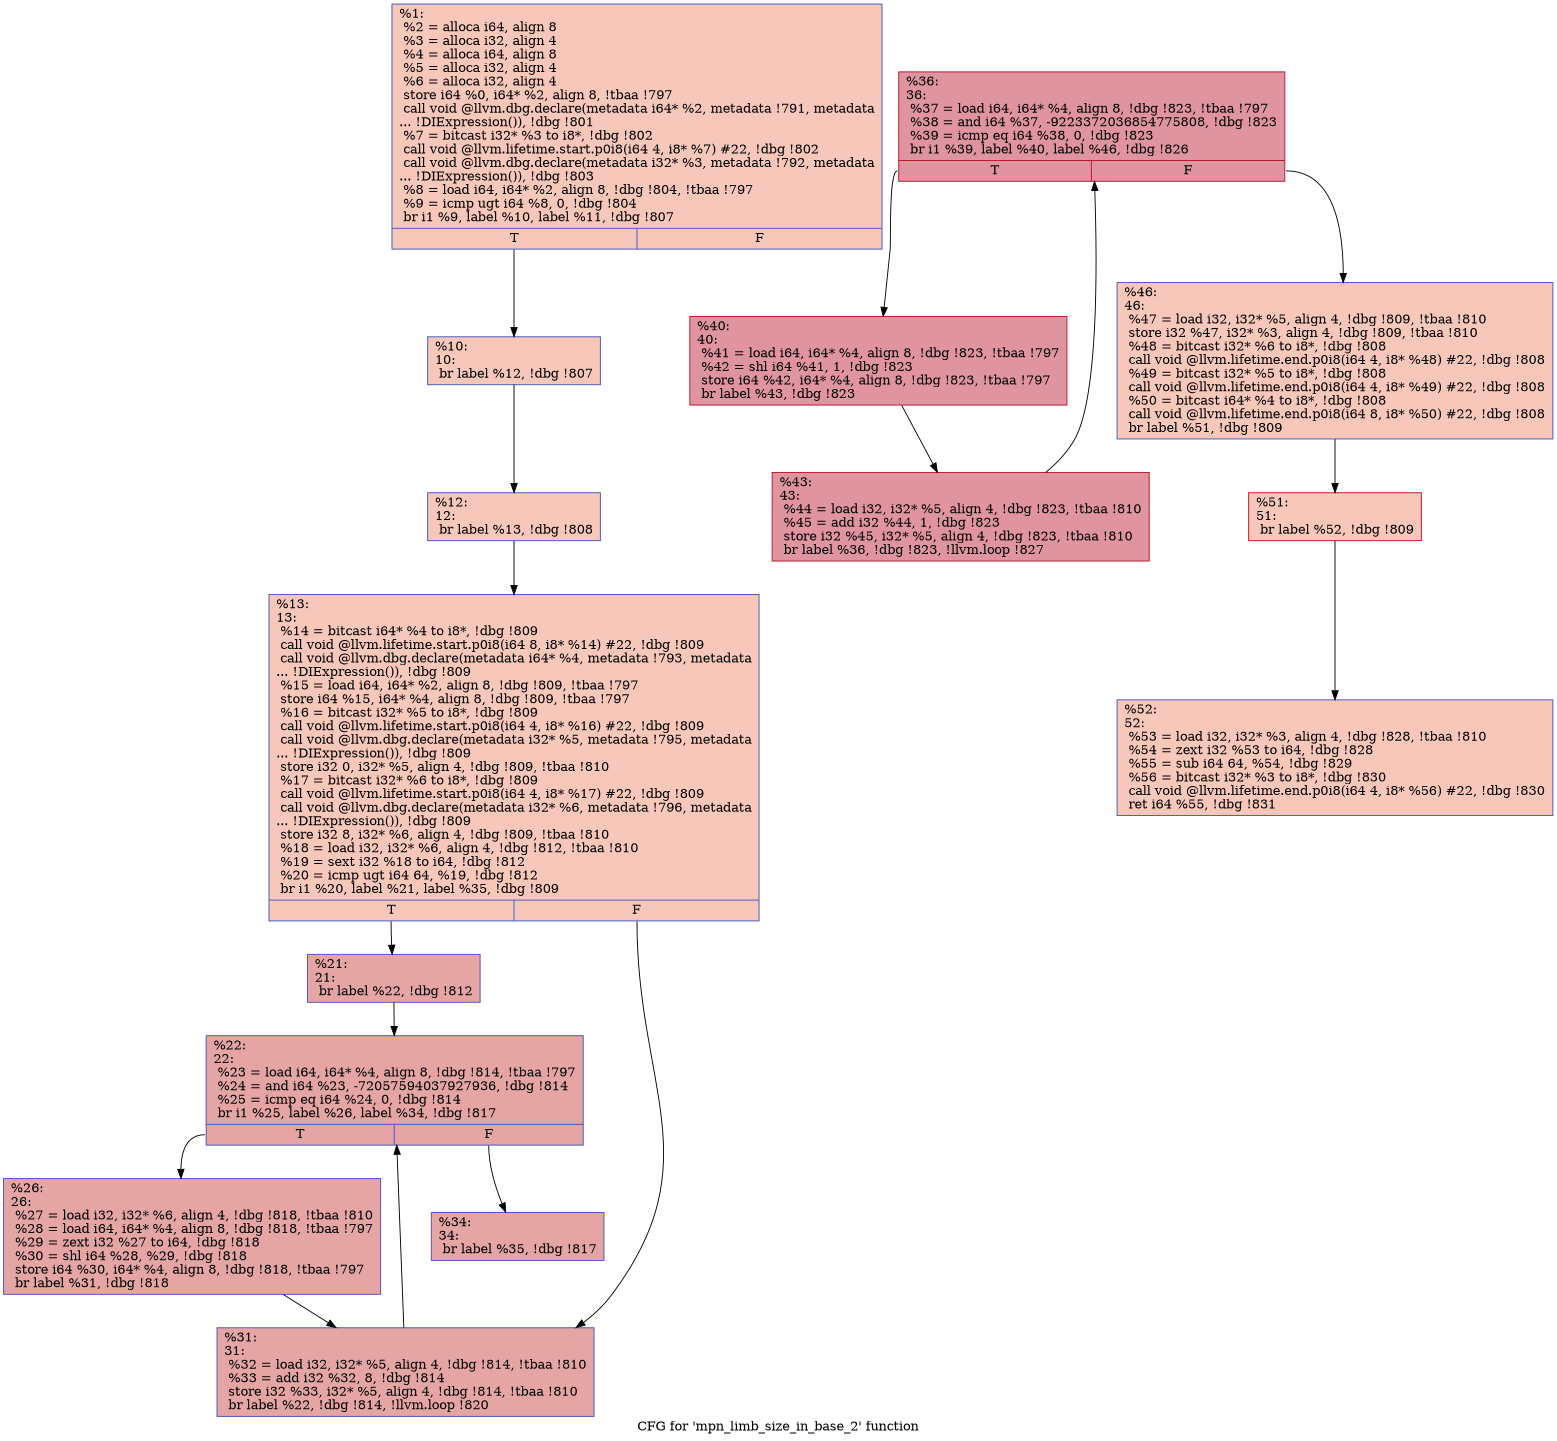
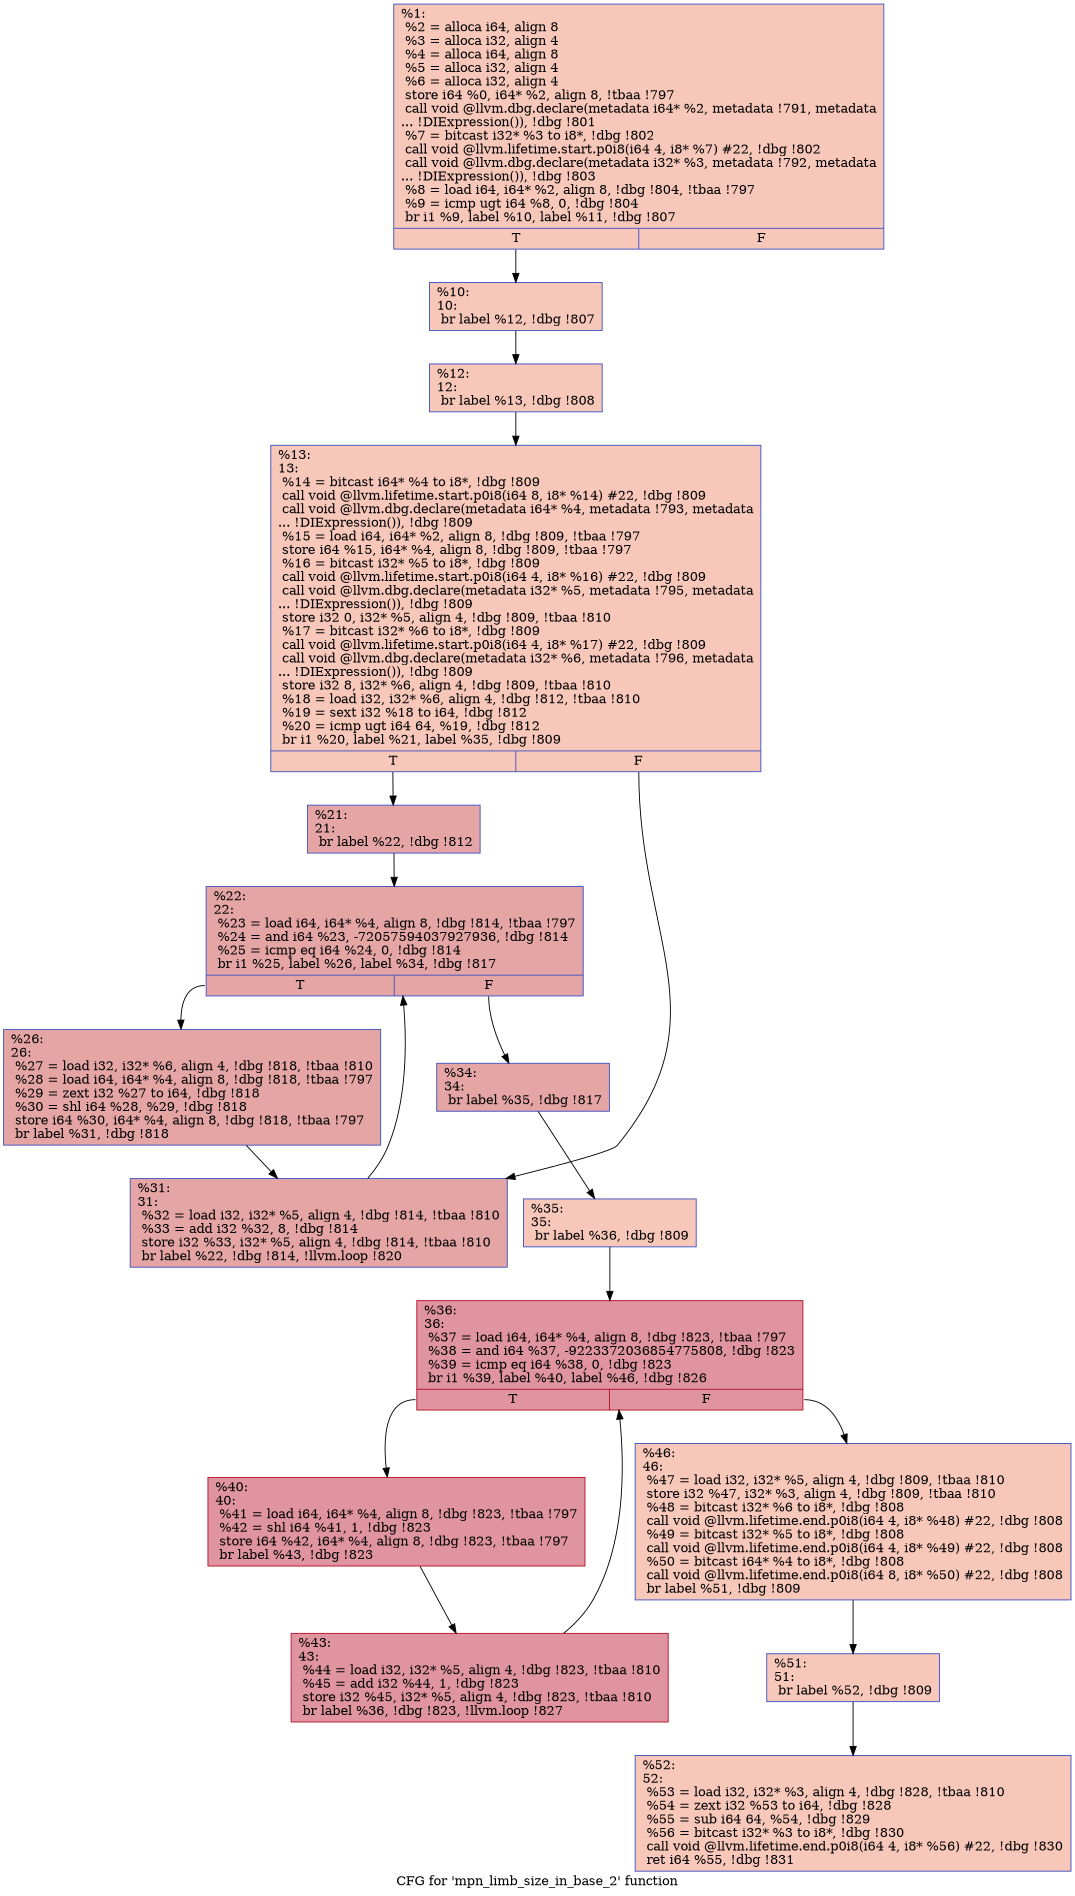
(1335, 517) -> (853, 1678)
none -> (610, 1223)
